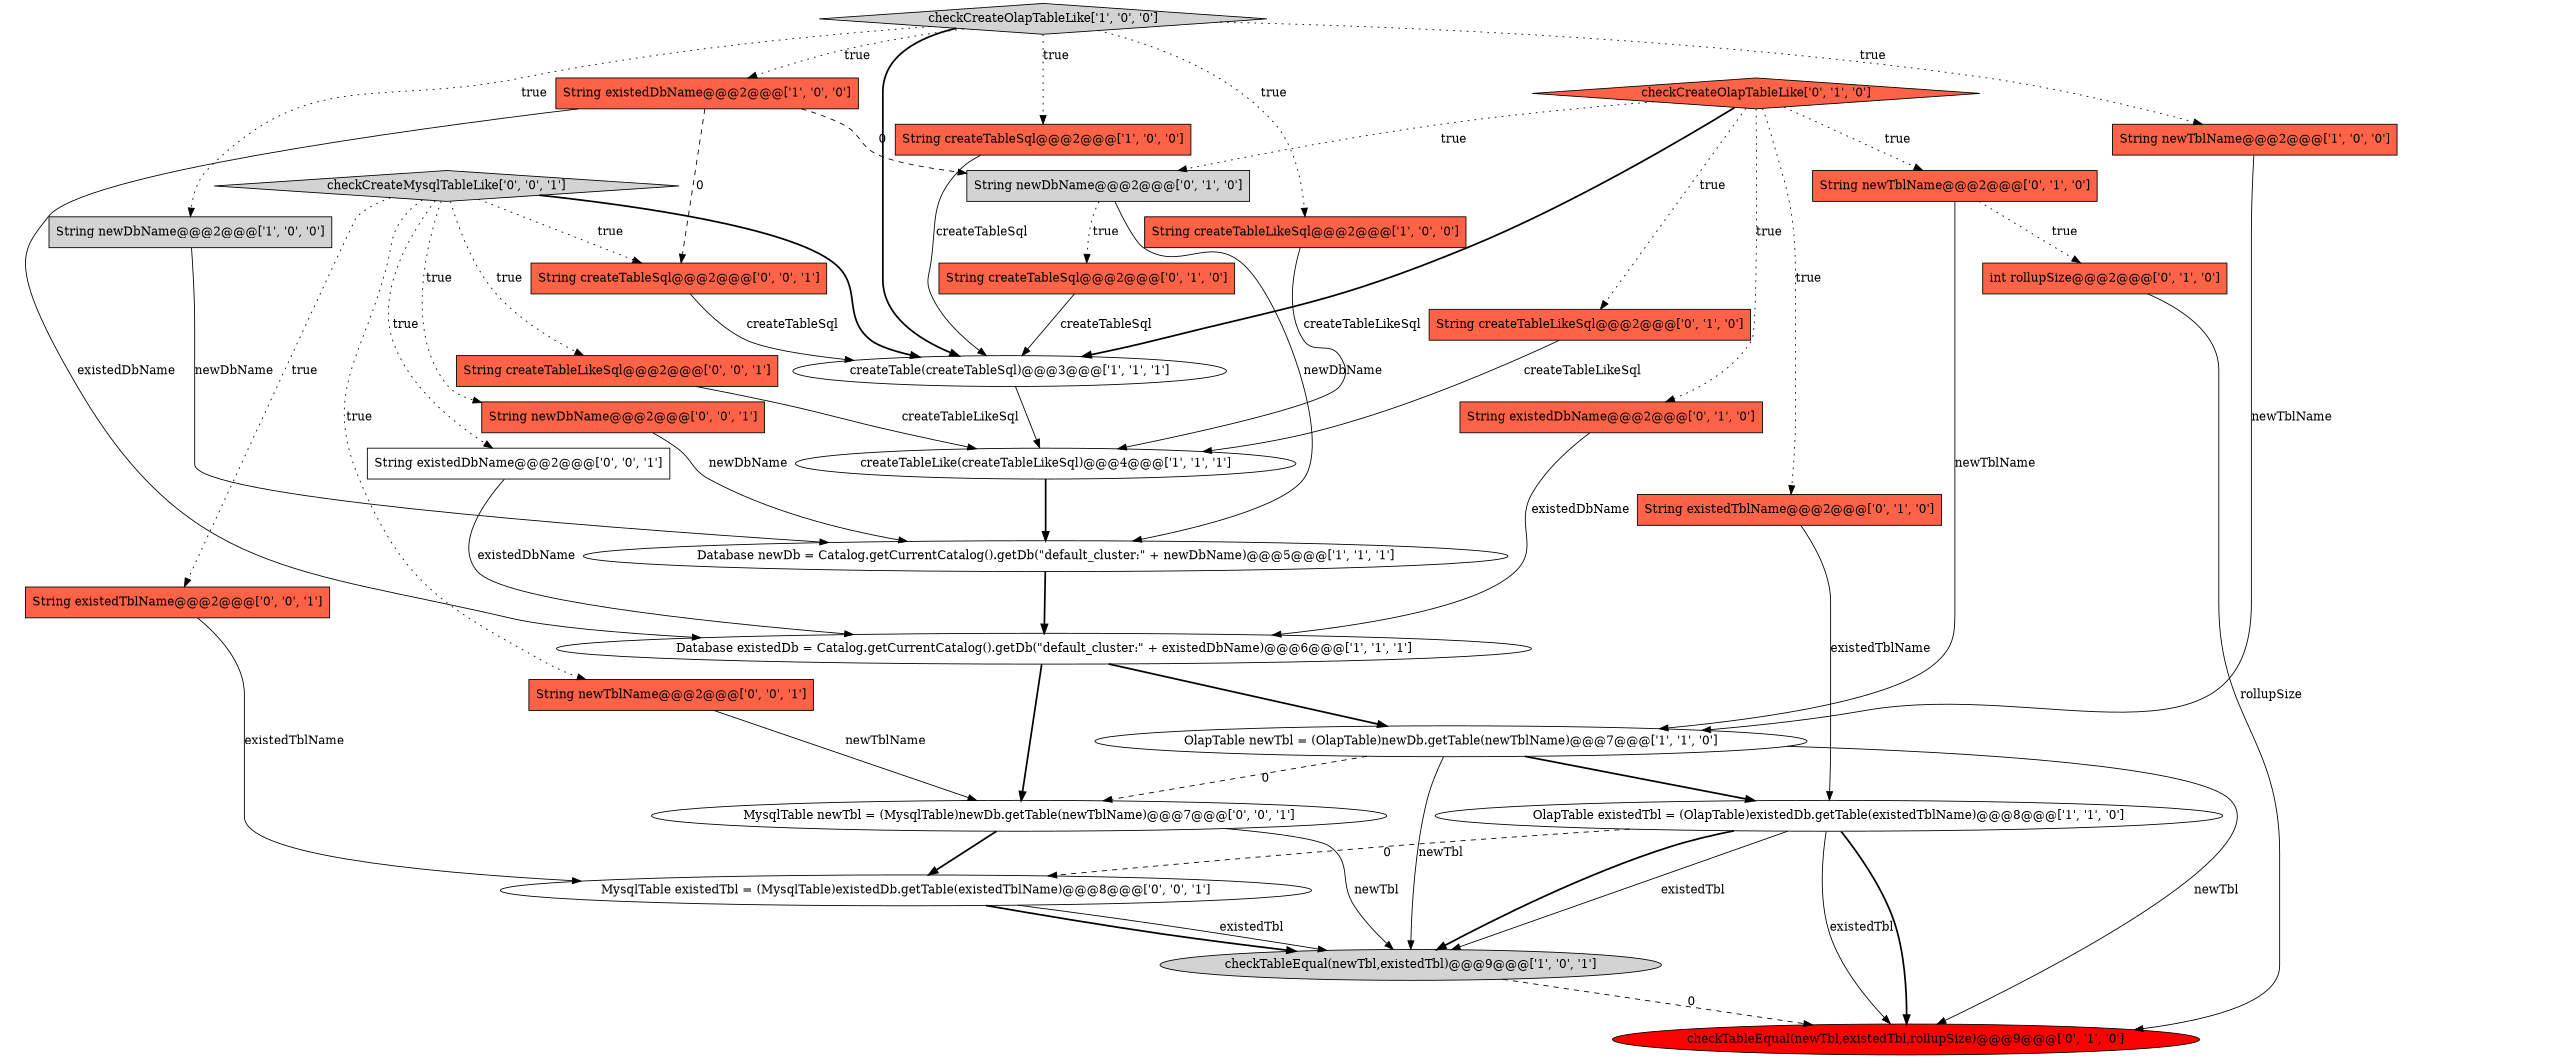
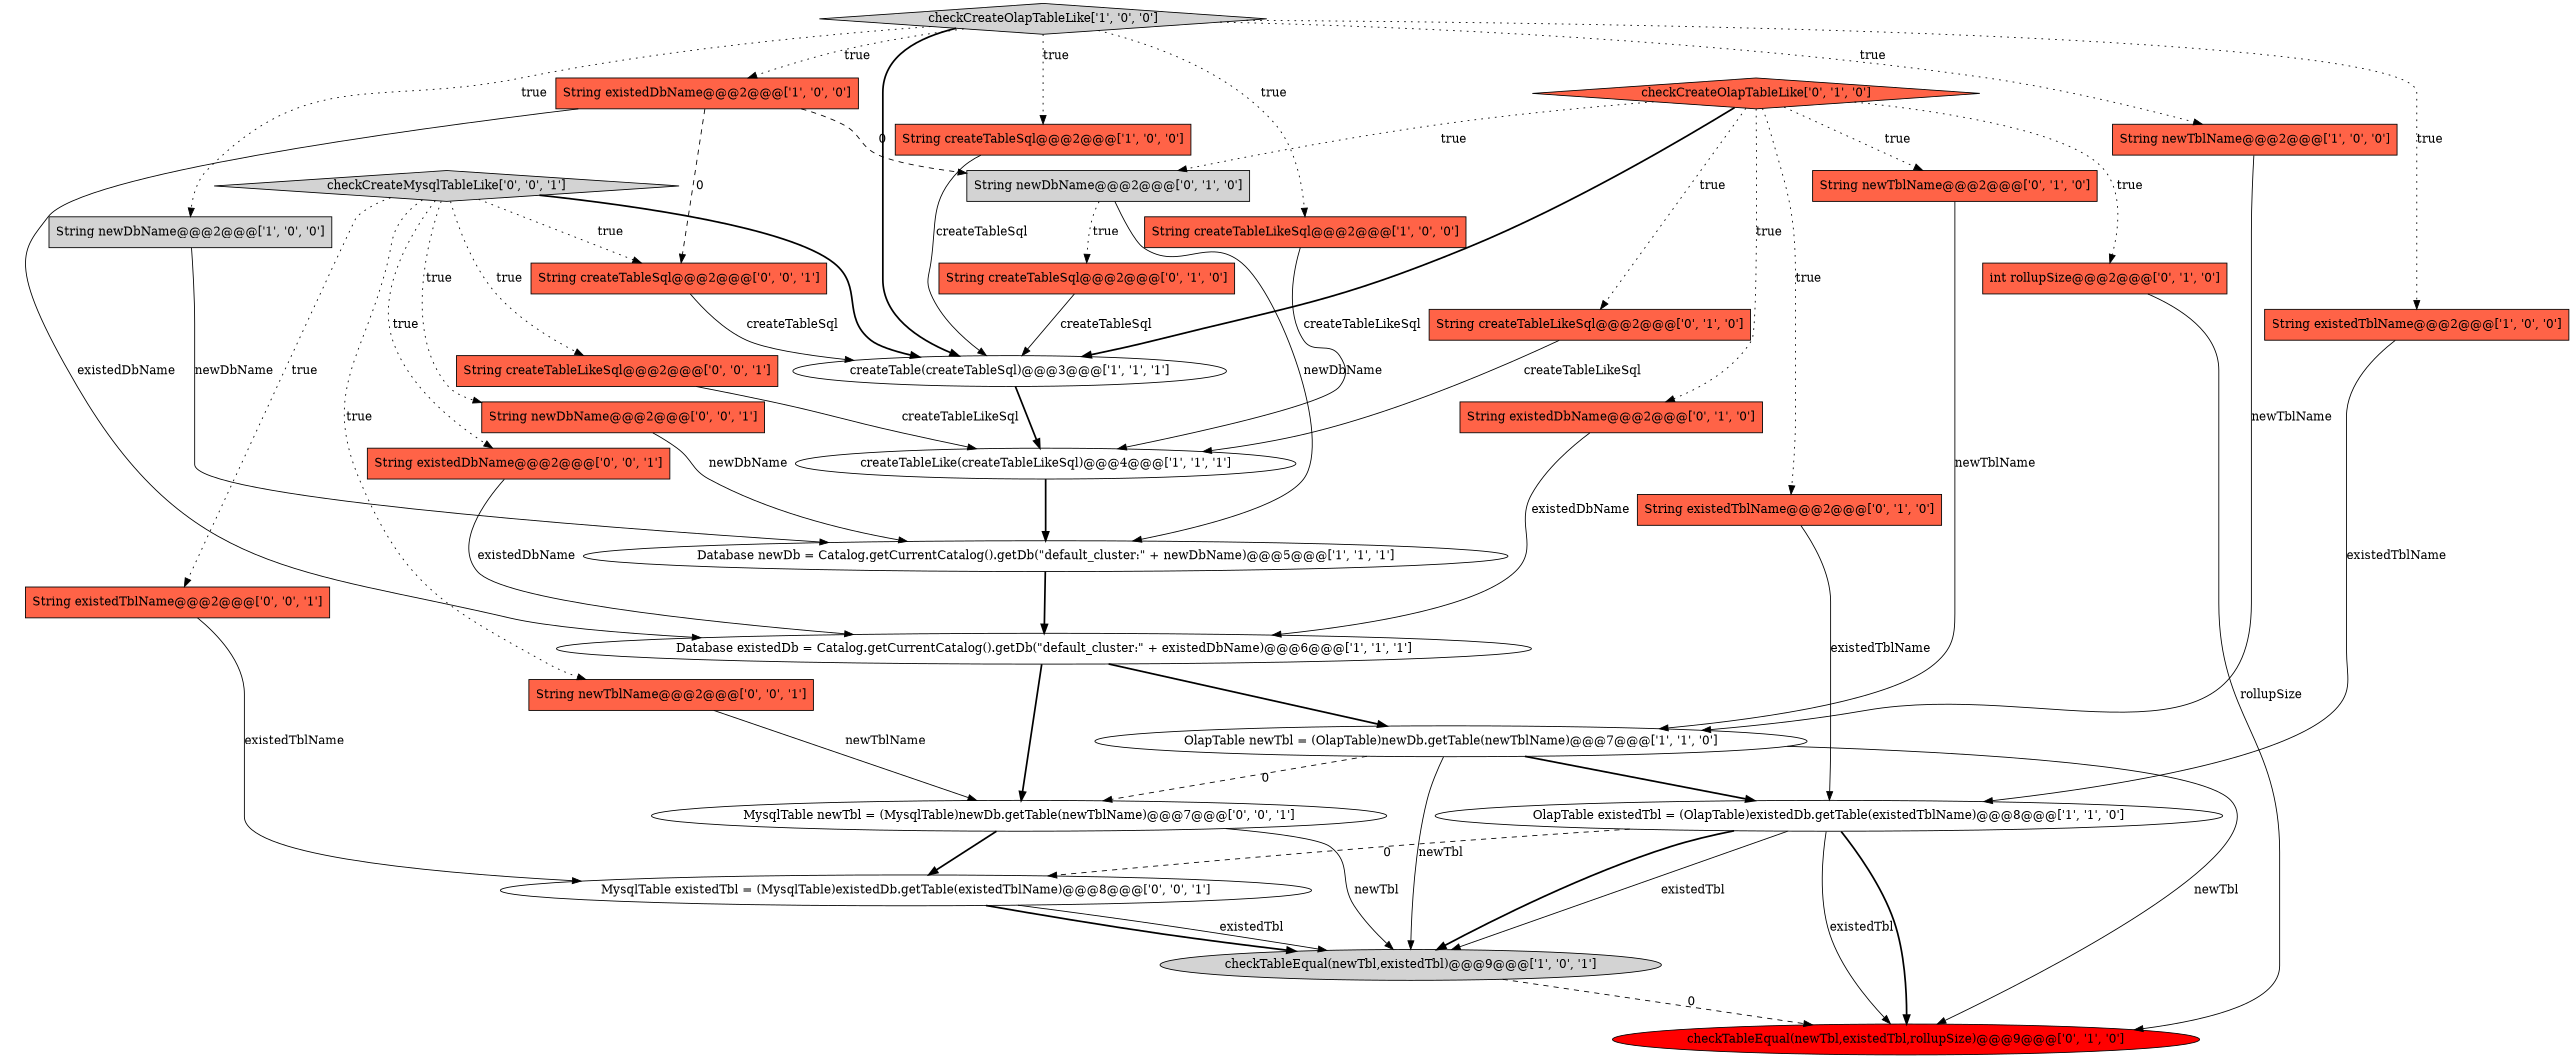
(2026, 230) -> (2027, 132)
none -> (2417, 325)
(1026, 413) -> (1026, 413)
(519, 464) -> (519, 464)
